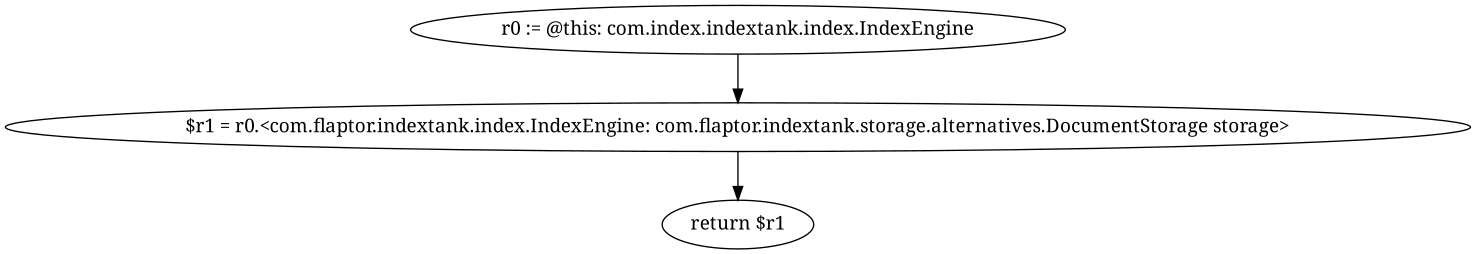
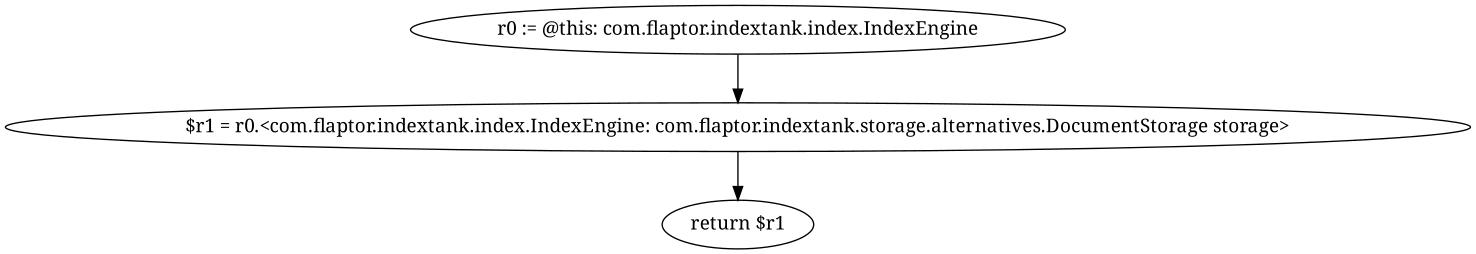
(738, 30) -> (738, 30)
